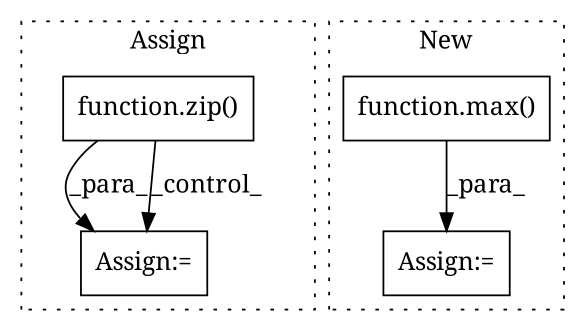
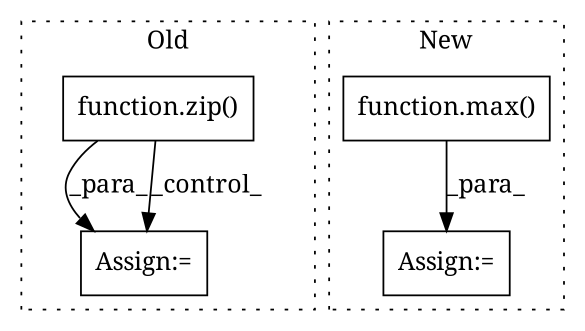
(168, 42) -> (168, 42)
